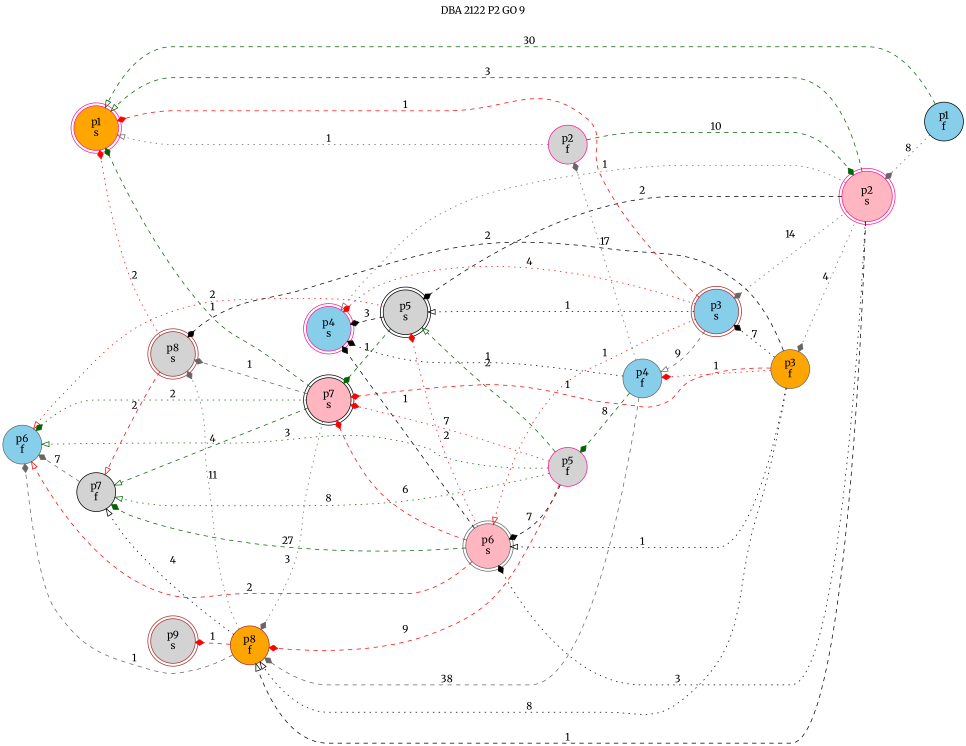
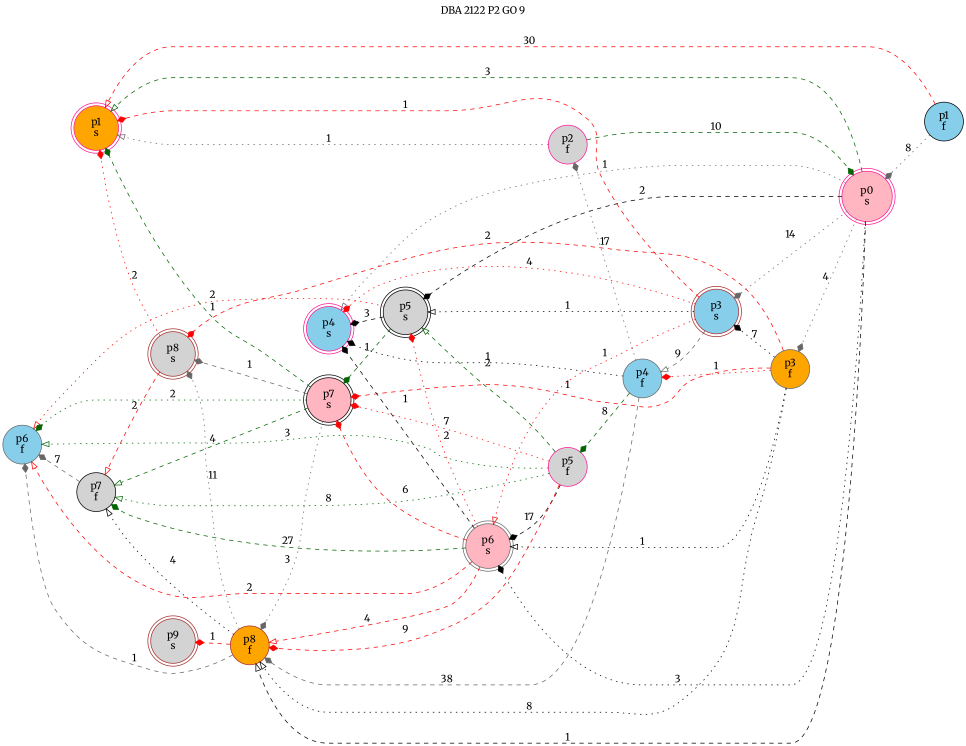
(523, 47) -> (523, 47)
(867, 196) -> (867, 196)
(504, 243) -> (504, 243)
(529, 518) -> (529, 518)
none -> (388, 621)
